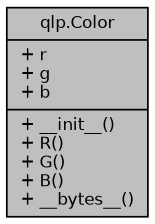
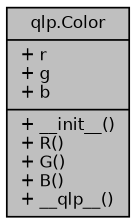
(77, 200) -> (67, 200)
